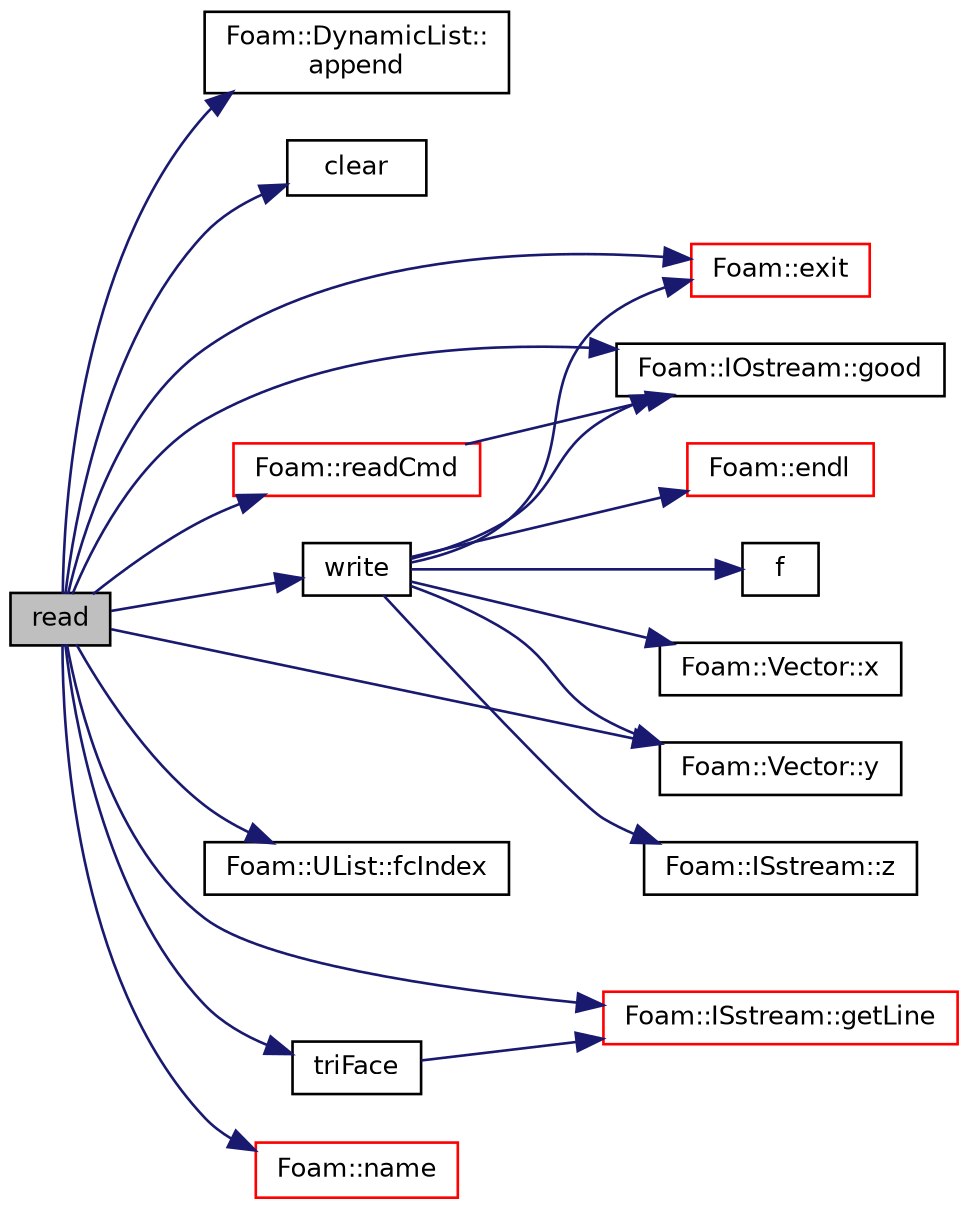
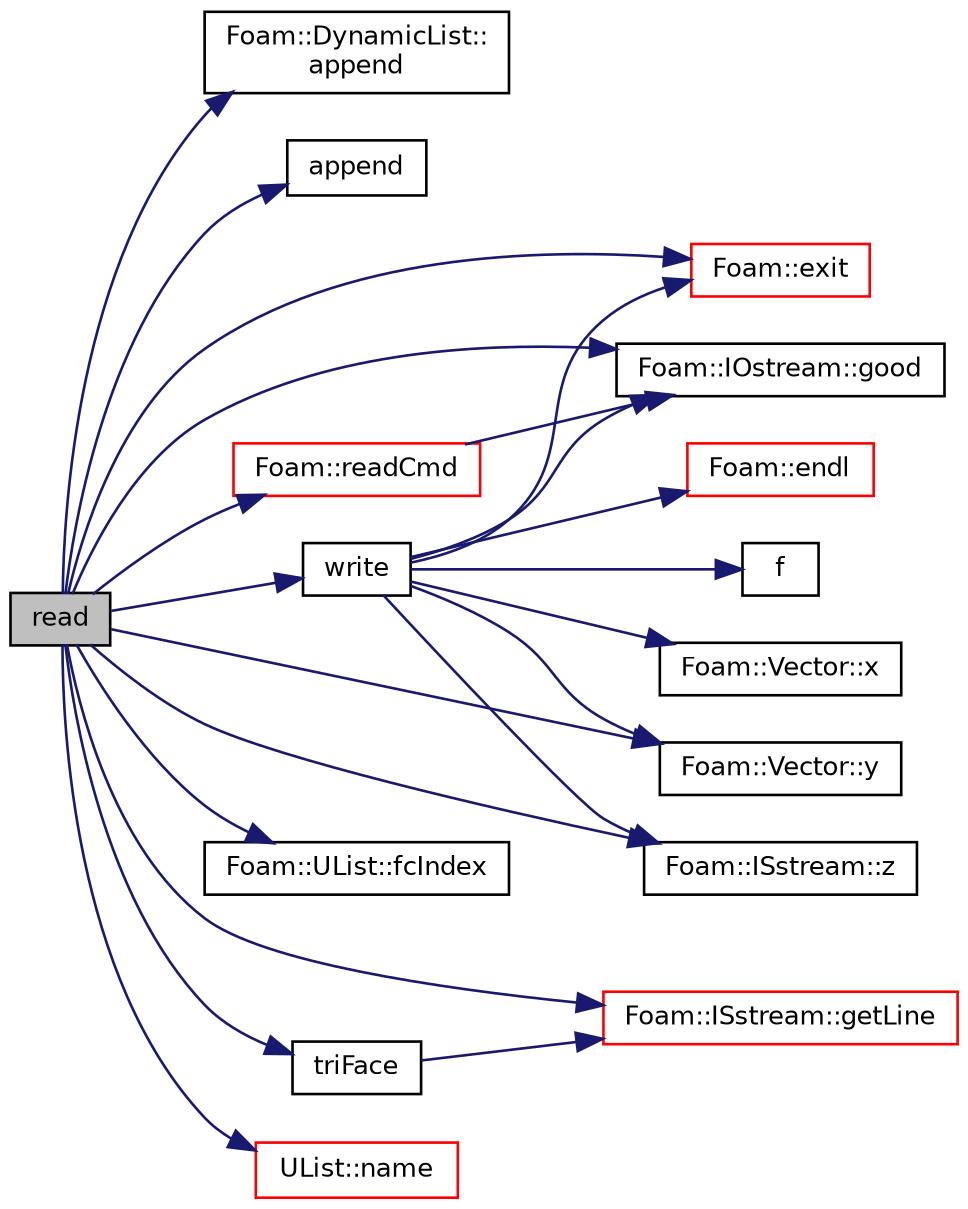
(357, 168) -> (357, 168)
none -> (347, 771)
(357, 1170) -> (357, 1170)
